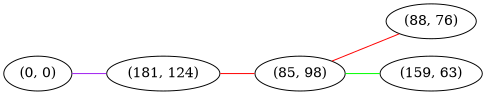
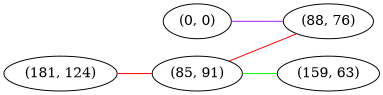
(89, 74) -> (257, 21)
(300, 74) -> (197, 74)
